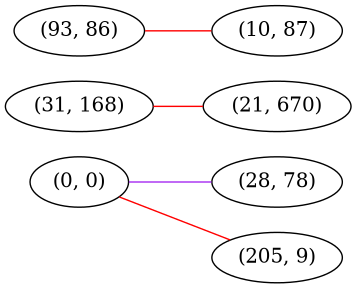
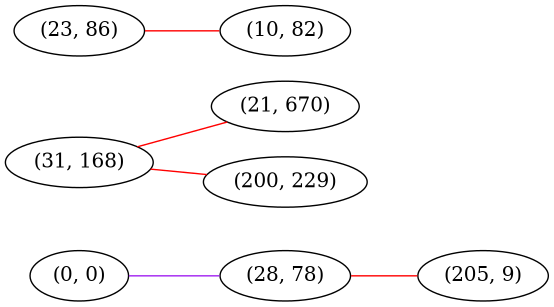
(79, 31) -> (79, 31)
(277, 31) -> (285, 31)
none -> (285, 182)
(175, 218) -> (384, 276)
